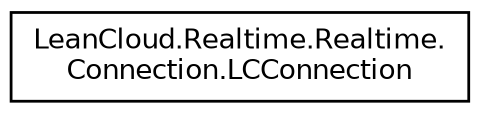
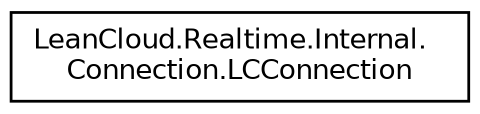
(240, 57) -> (240, 57)
